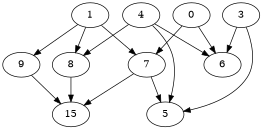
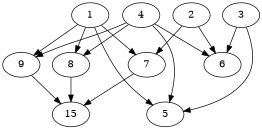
(192, 15) -> (192, 15)
none -> (87, 38)
(155, 86) -> (115, 68)
